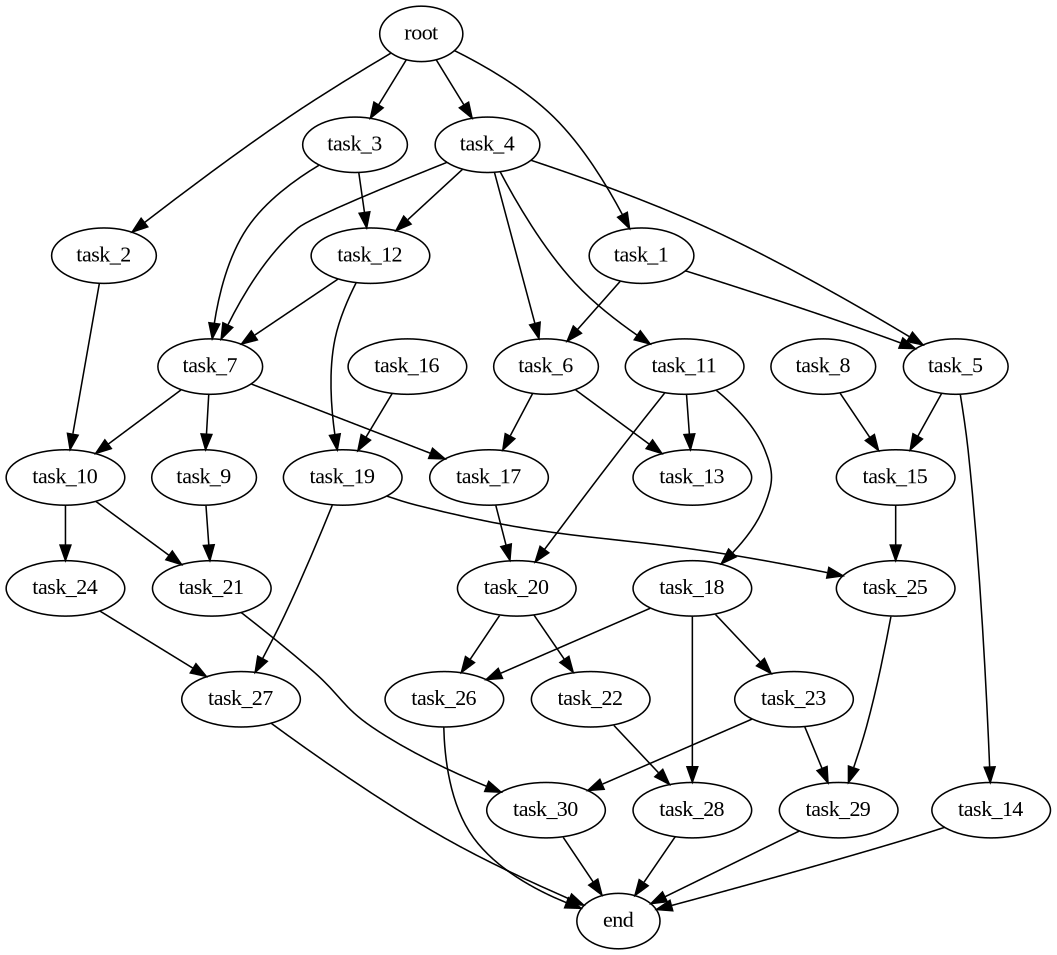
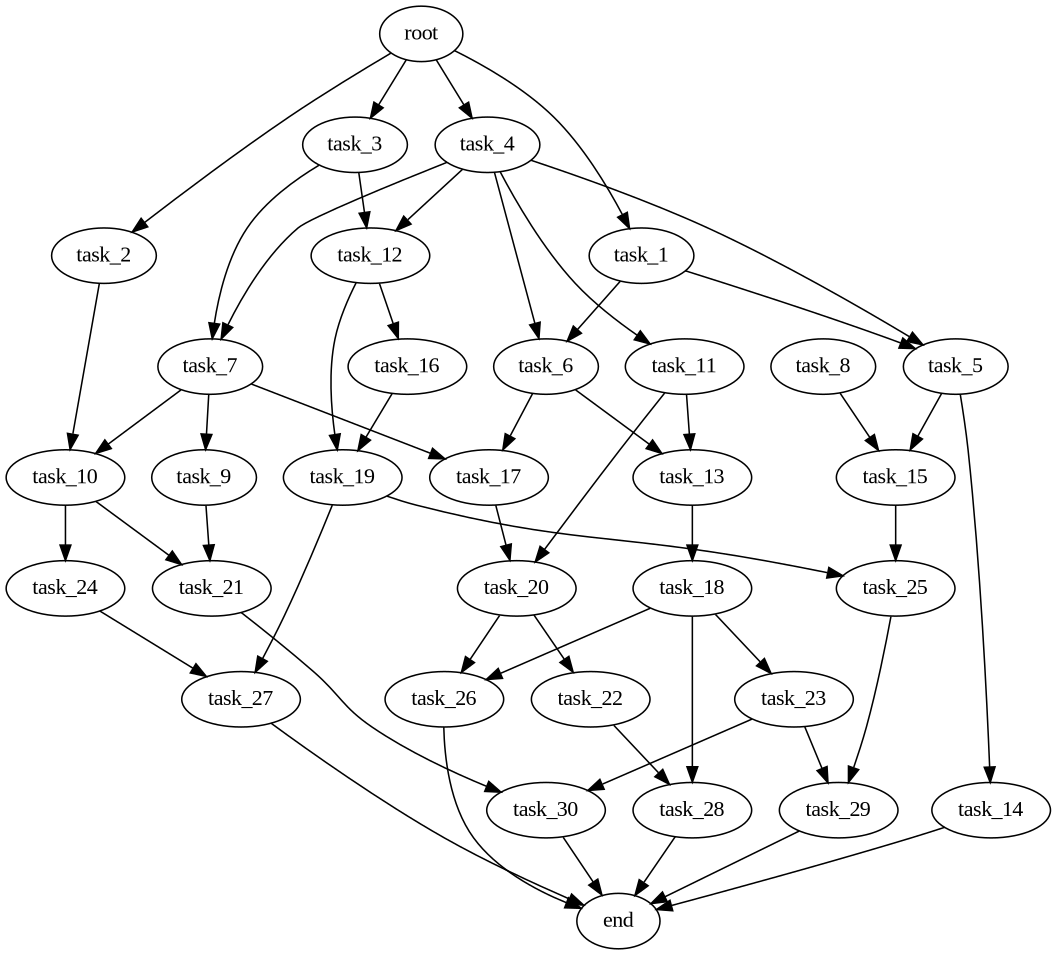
(296, 307) -> (386, 304)
(770, 468) -> (692, 525)
